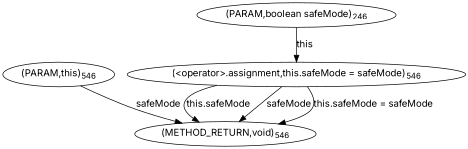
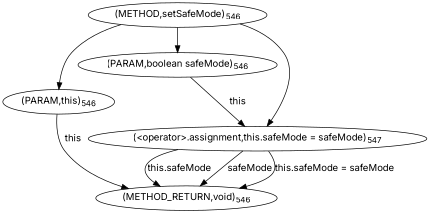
(360, 14) -> (241, 64)
none -> (178, 15)
(414, 73) -> (375, 138)
(158, 104) -> (73, 139)
